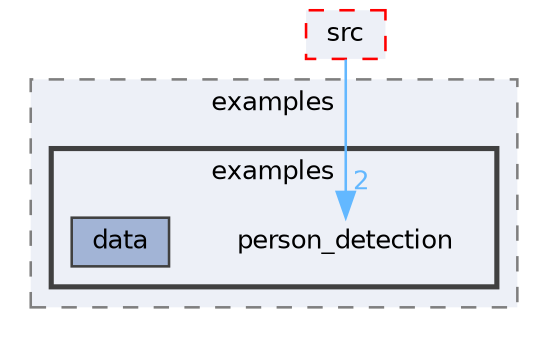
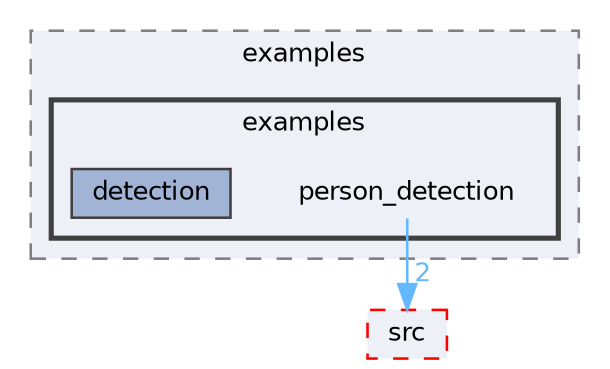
(346, 126) -> (407, 251)
(120, 242) -> (151, 193)
